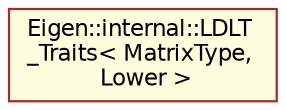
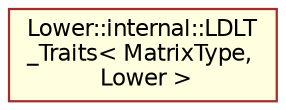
(143, 55) -> (143, 55)
